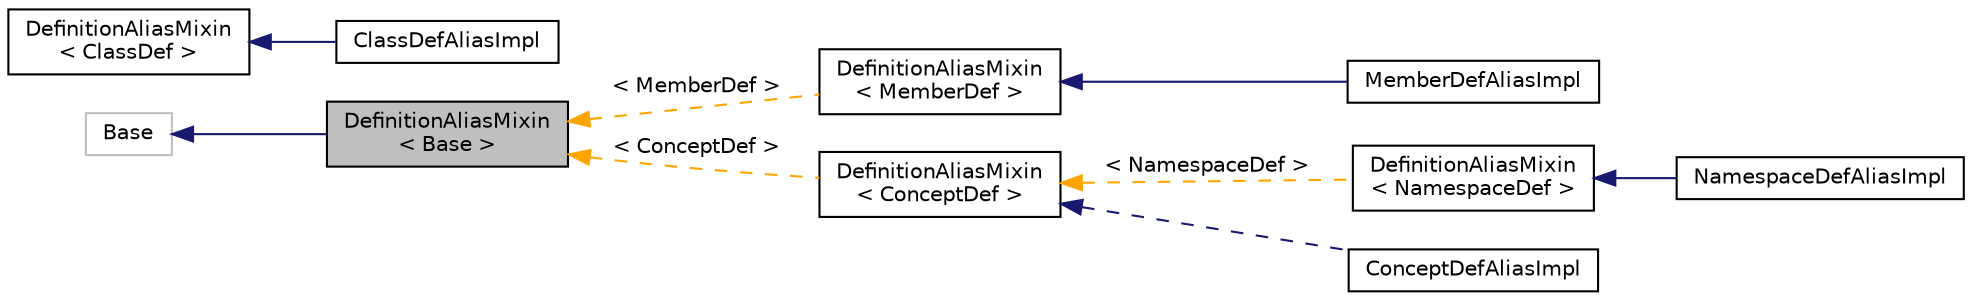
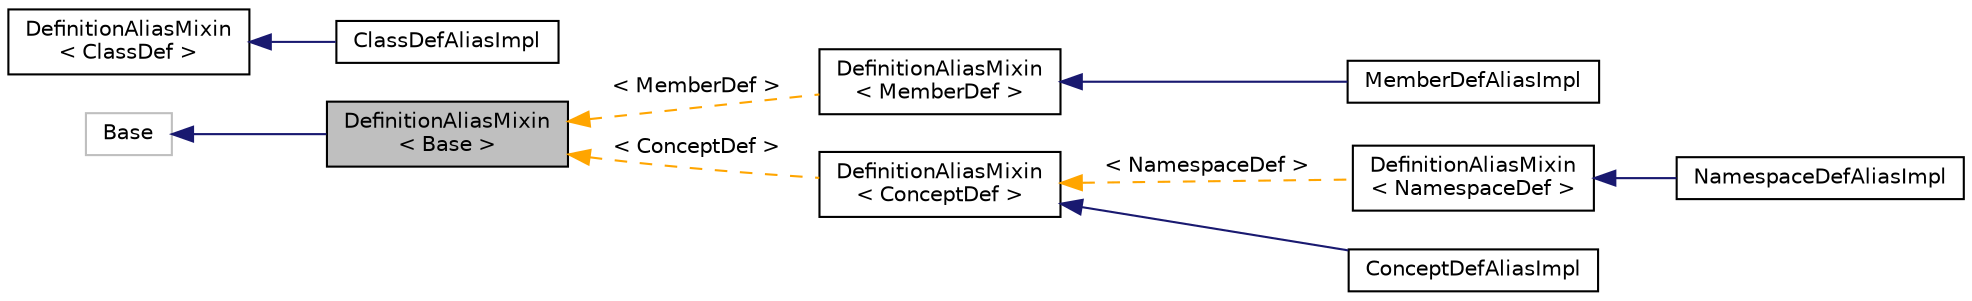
(1215, 229) -> (1215, 229)
